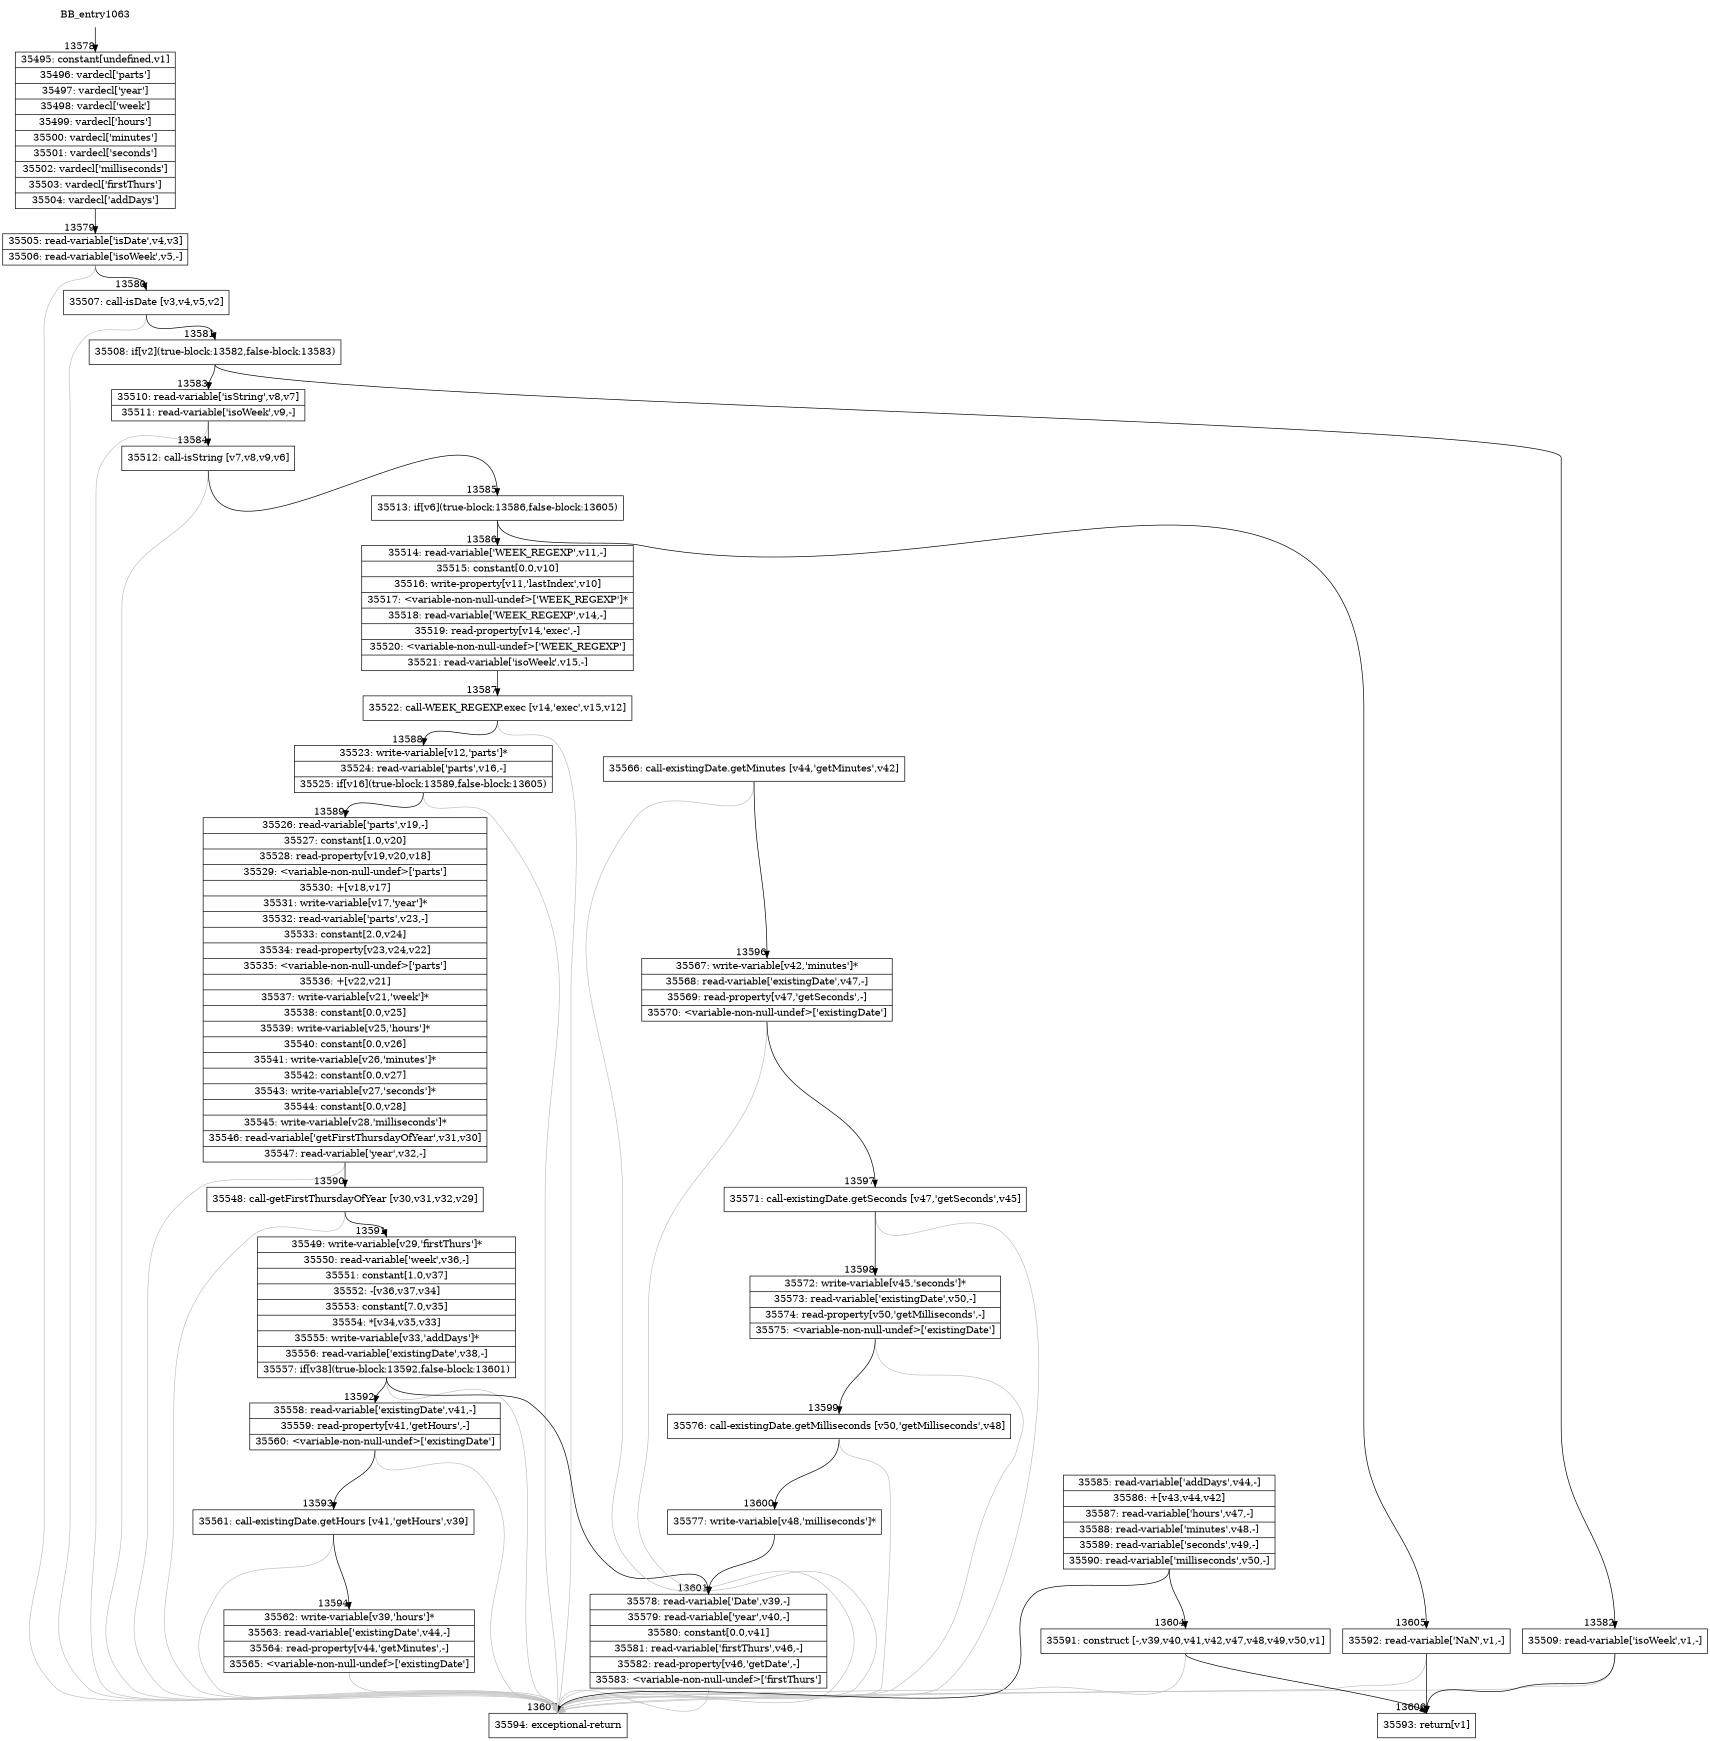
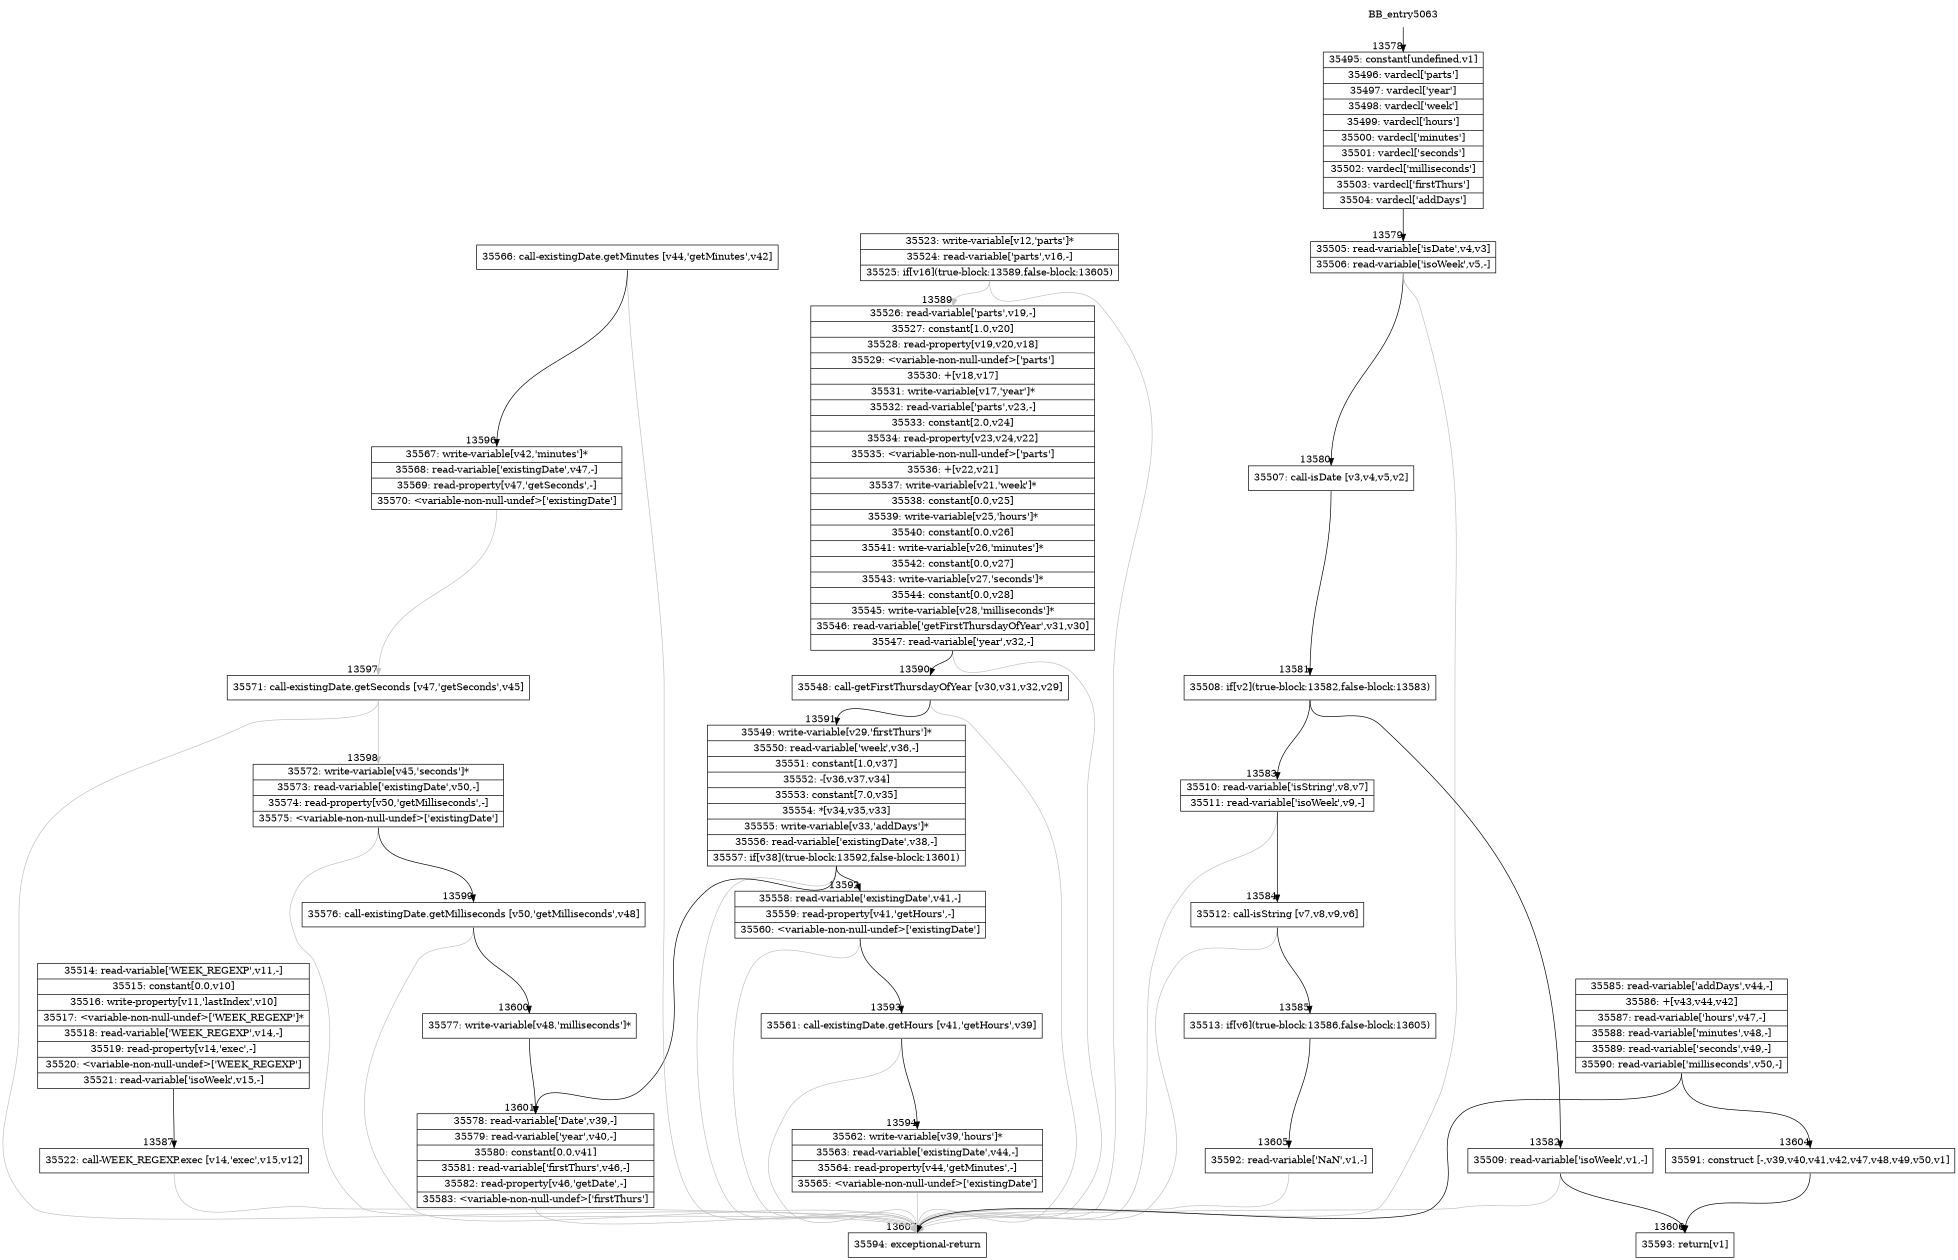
(95, 15) -> (1403, 15)
(497, 530) -> none
(464, 733) -> none
(388, 806) -> (975, 293)
(818, 1102) -> (440, 591)
(70, 1215) -> none
(875, 1240) -> (378, 729)
(651, 1556) -> none
(1426, 1680) -> none
(1032, 1688) -> none
